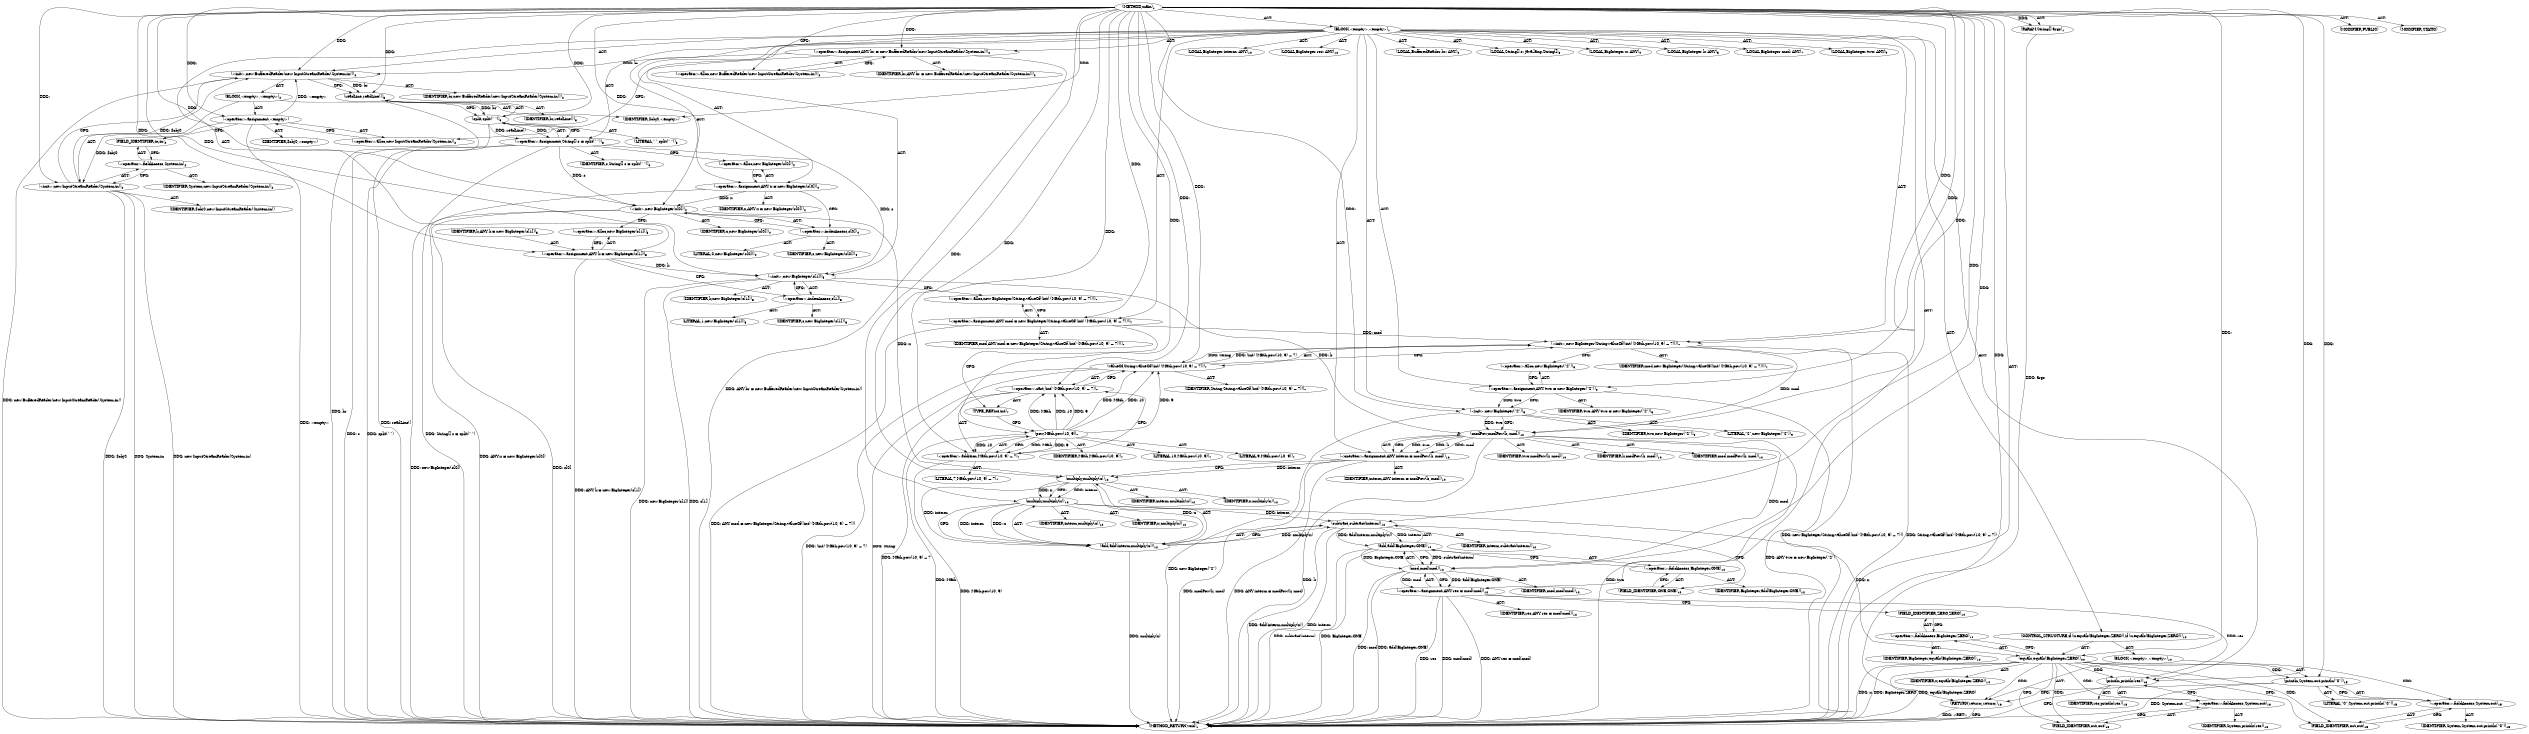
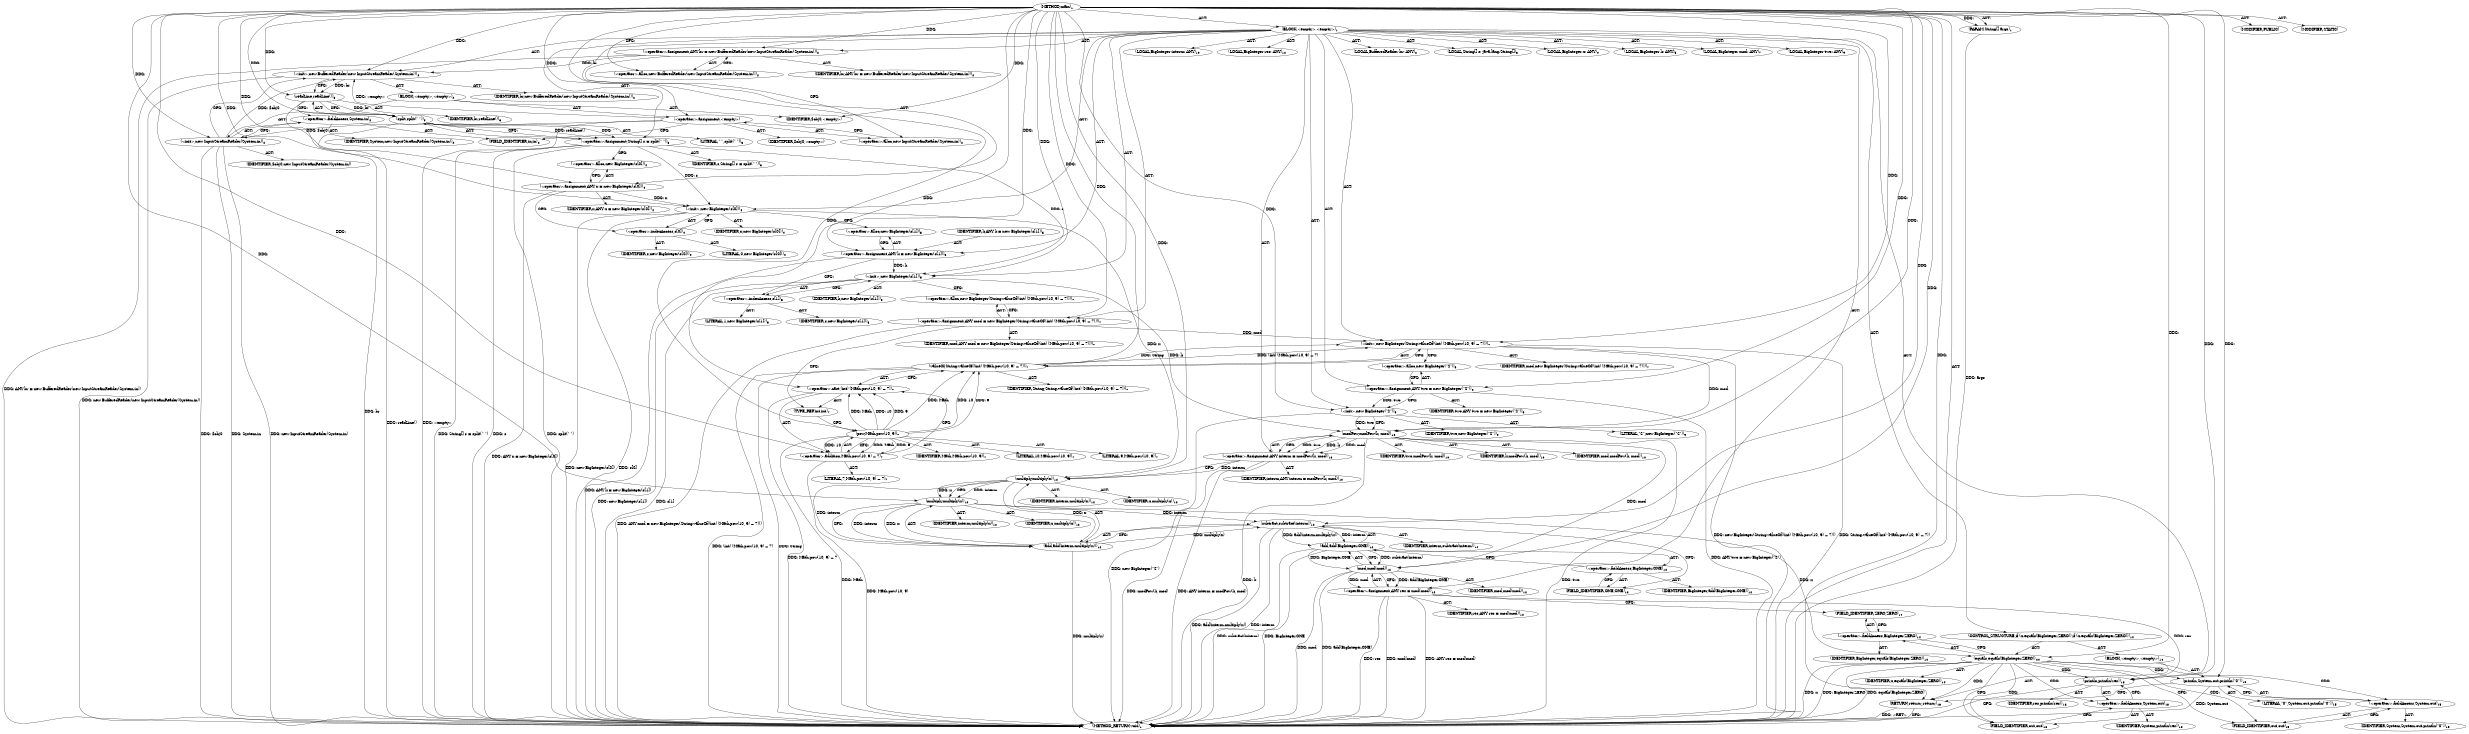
(149, 152) -> (297, 108)
